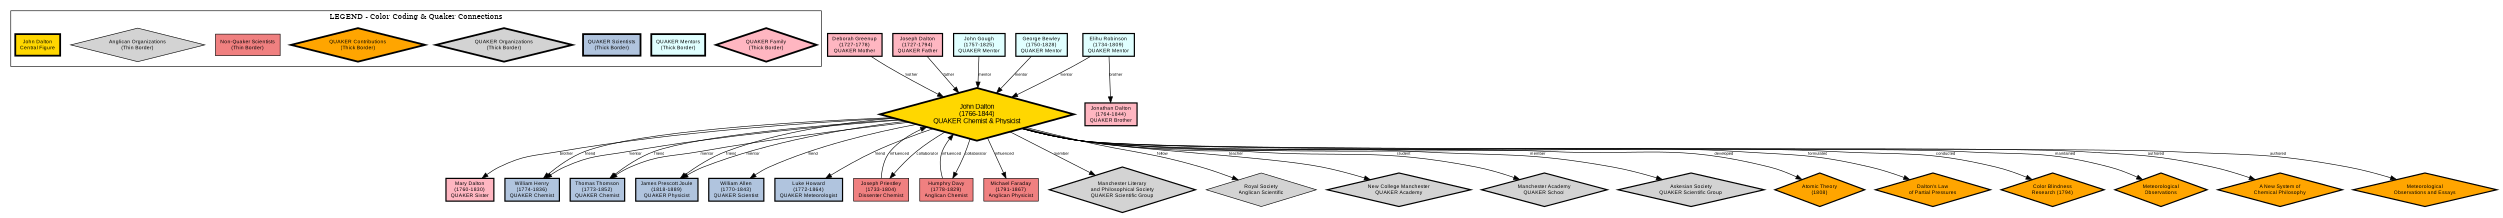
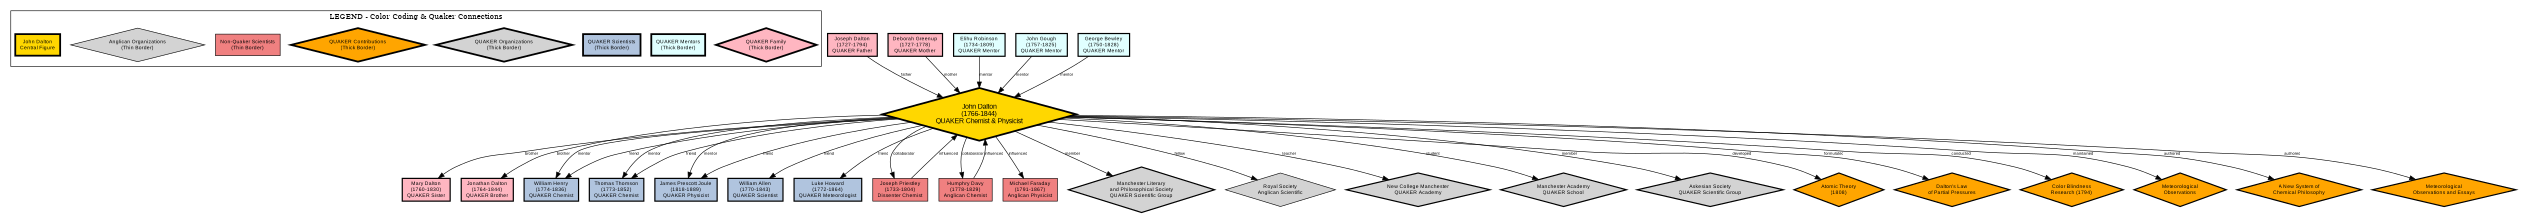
(1110, 77) -> (692, 128)
